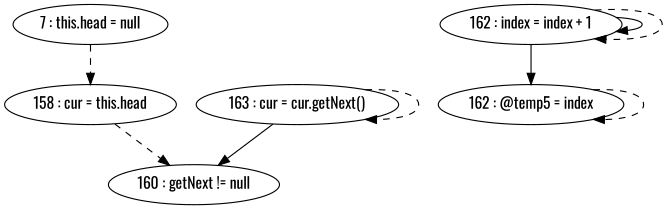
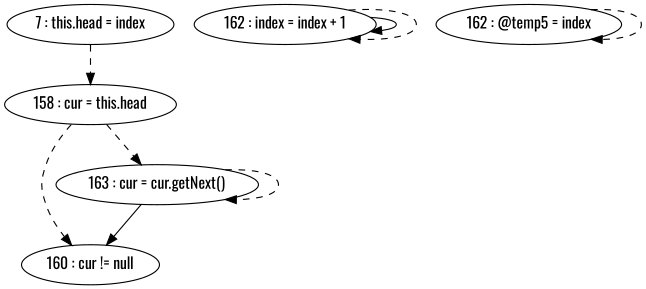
(90, 24) -> (90, 24)
(531, 59) -> none
none -> (120, 140)
(194, 185) -> (90, 265)
